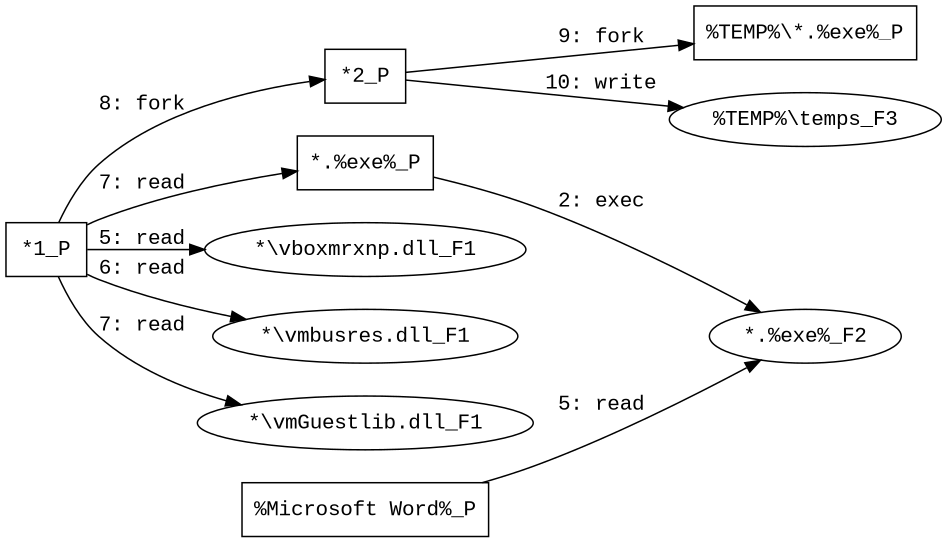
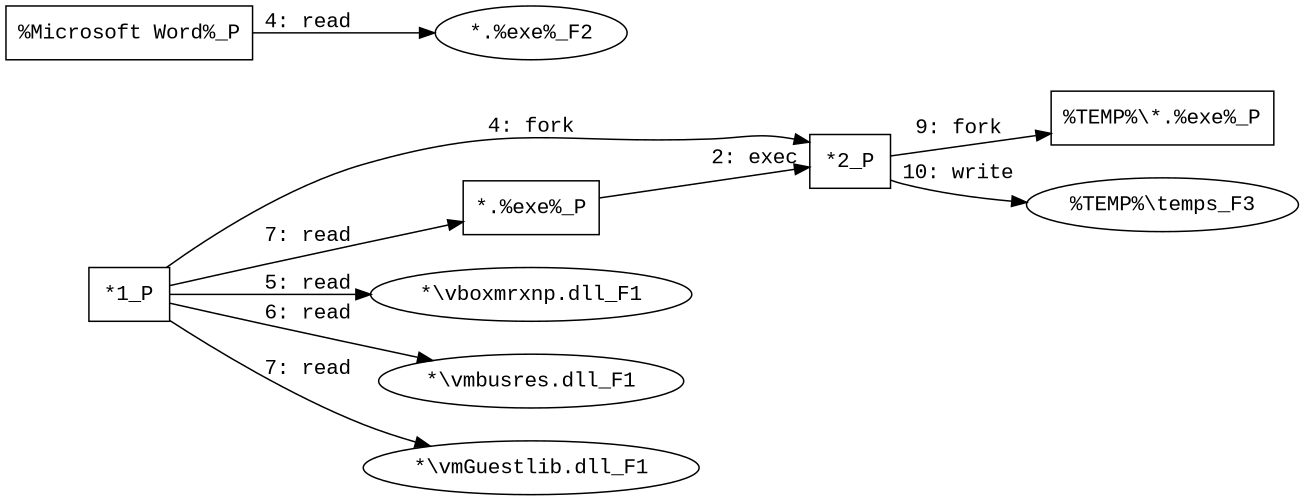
(142, 104) -> (531, 126)
(594, 231) -> (697, 184)
(601, 404) -> (308, 22)
